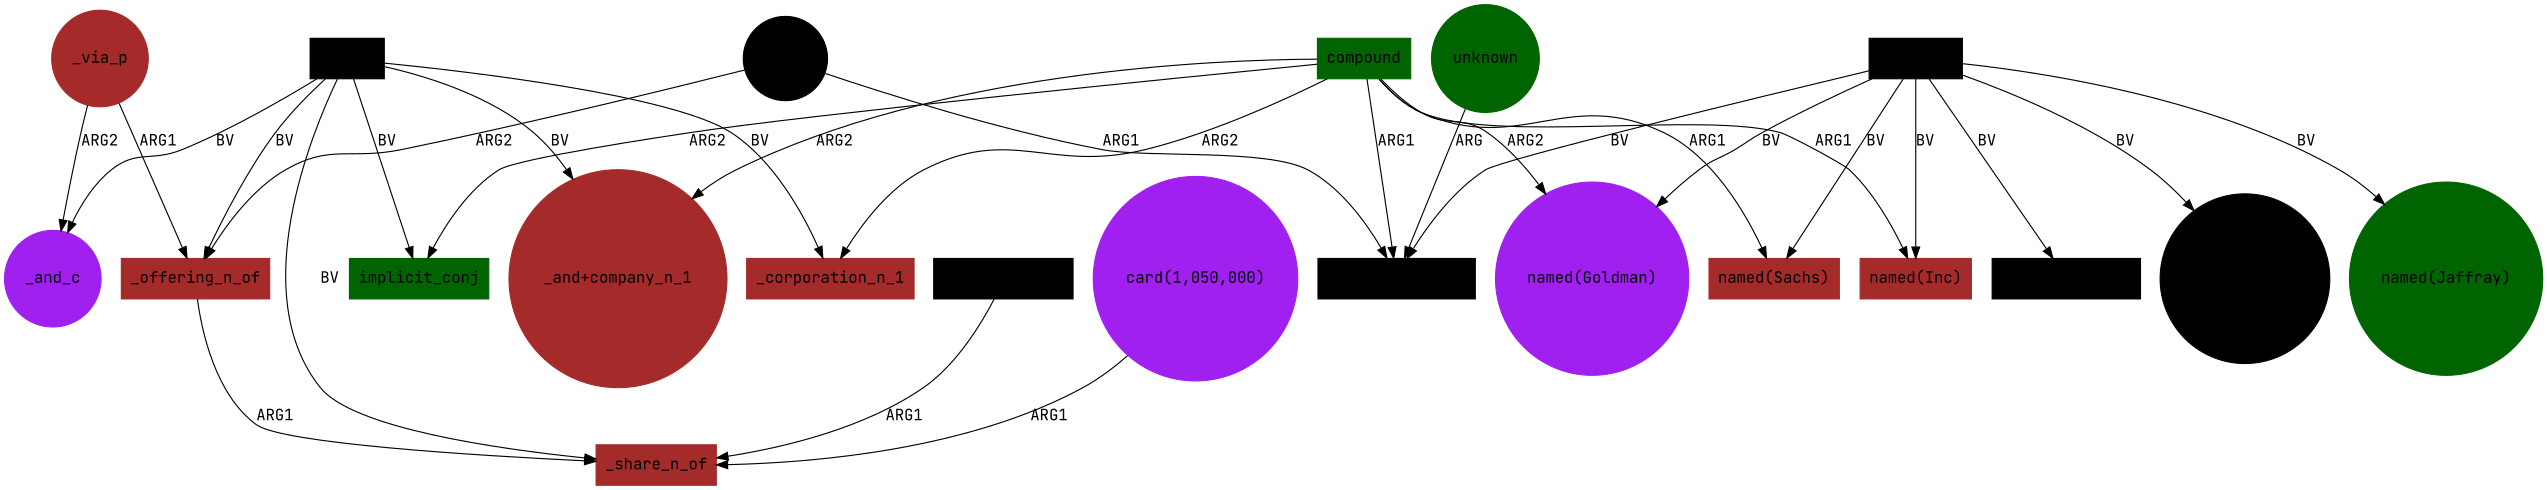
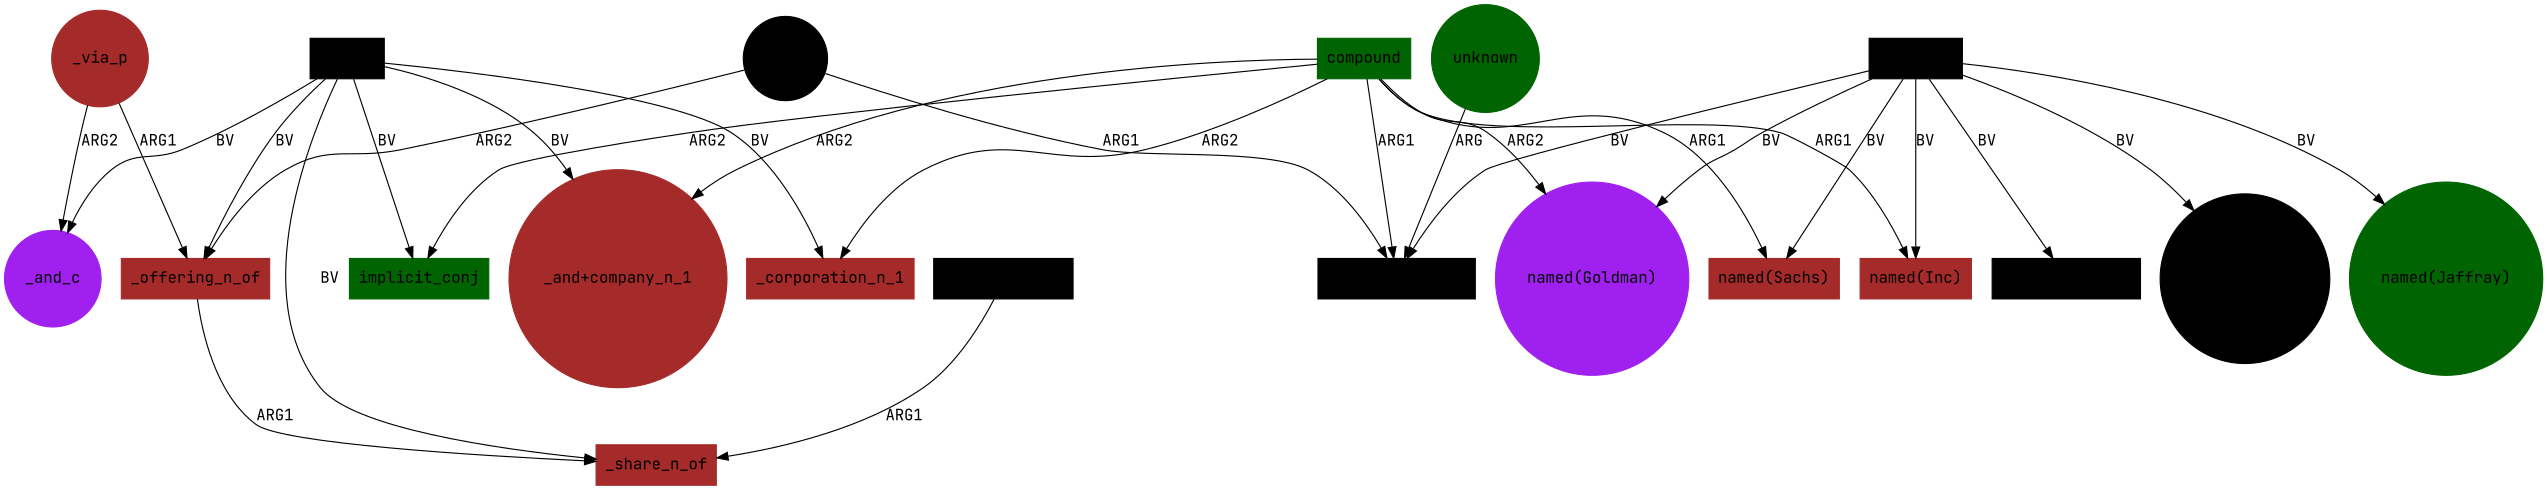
(1196, 279) -> none
